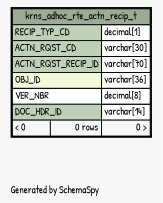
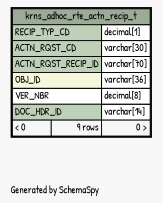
(87, 128) -> (88, 128)
